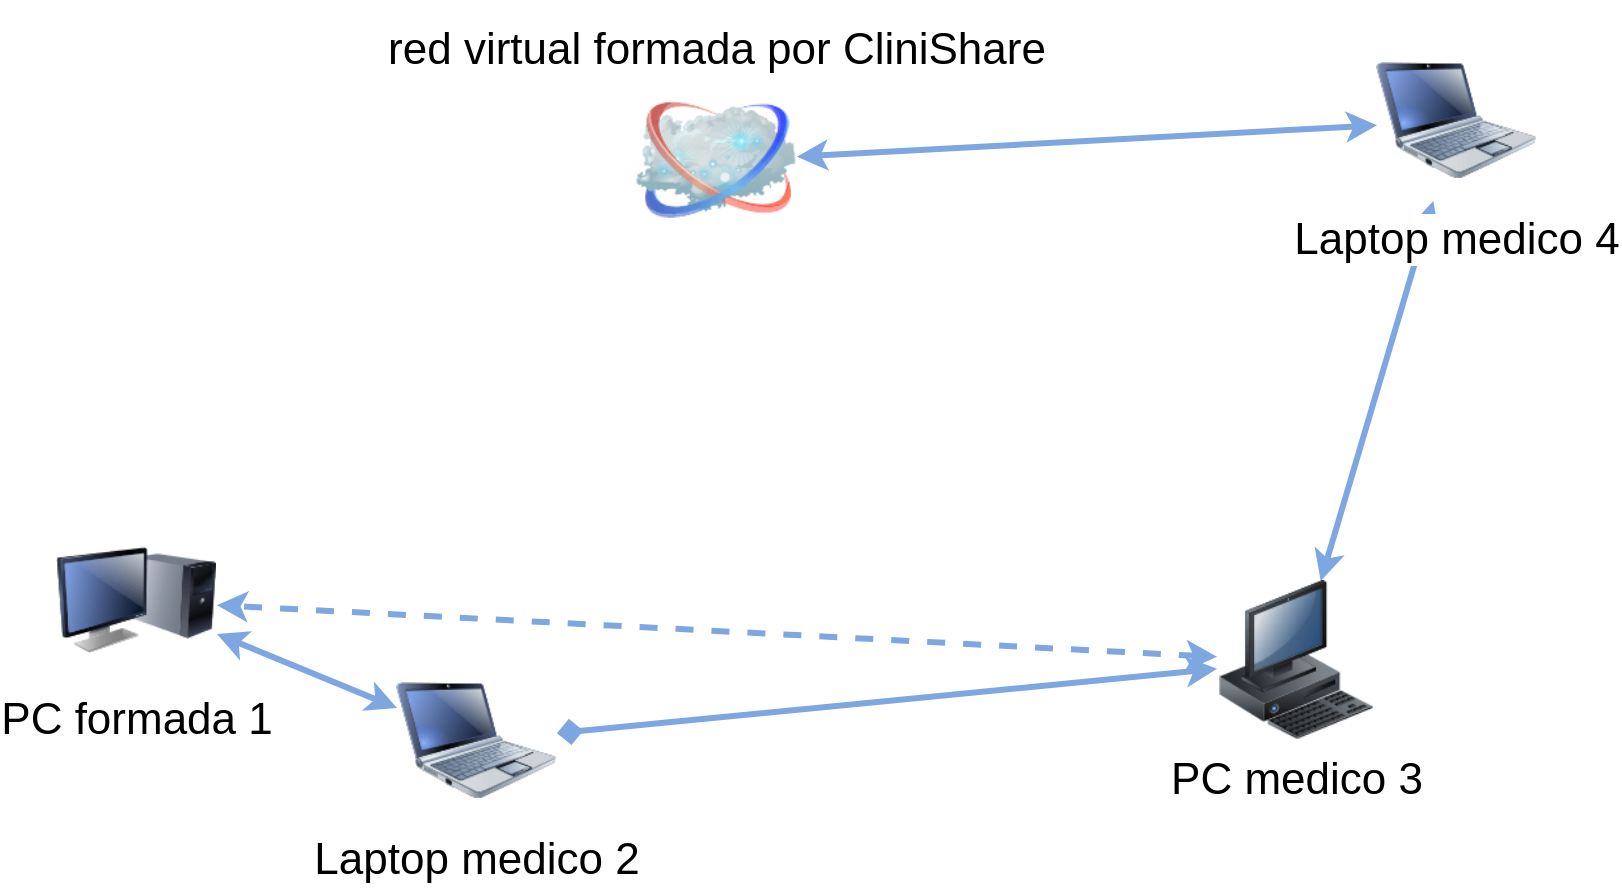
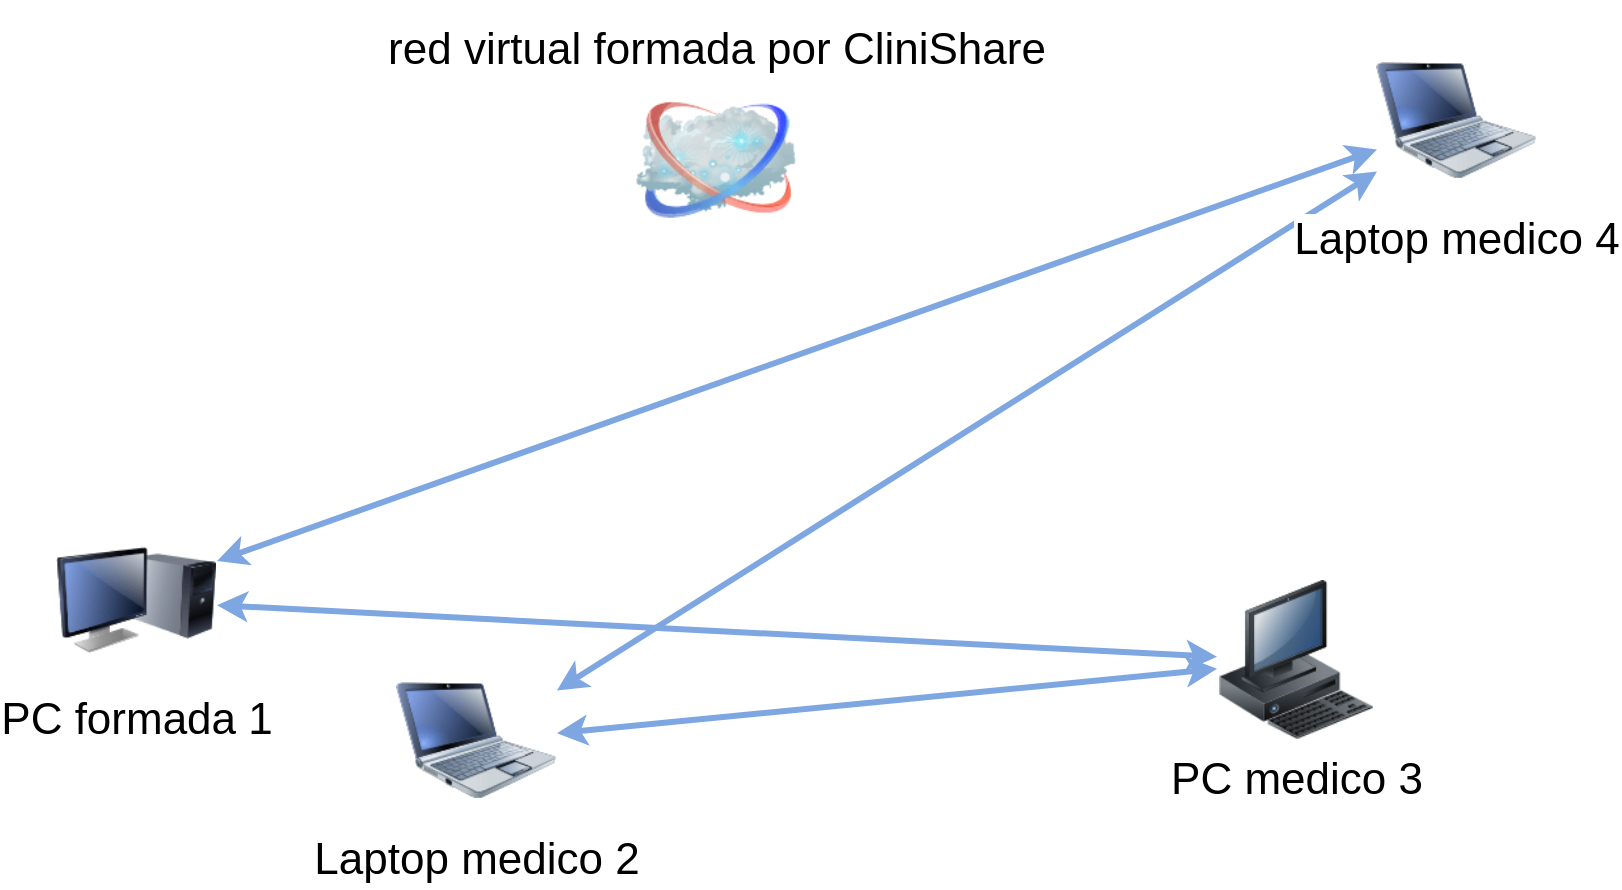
(1087, 141) -> (797, 355)
(1371, 413) -> none
(702, 630) -> (702, 630)
(307, 671) -> (978, 424)
(581, 731) -> (581, 731)
